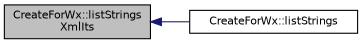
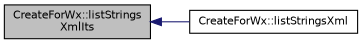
(274, 22) -> (274, 22)
